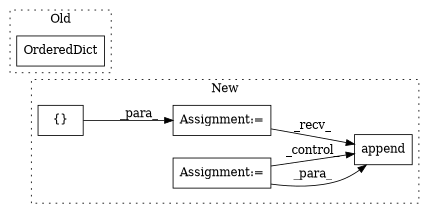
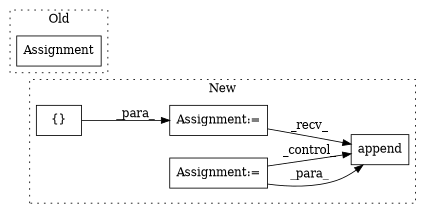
(61, 51) -> (59, 51)
